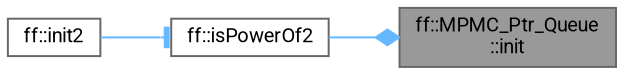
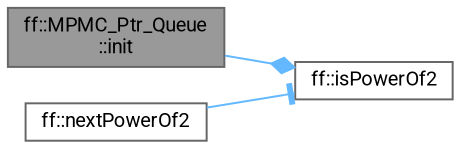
(54, 37) -> (116, 122)
(352, 37) -> (248, 60)
